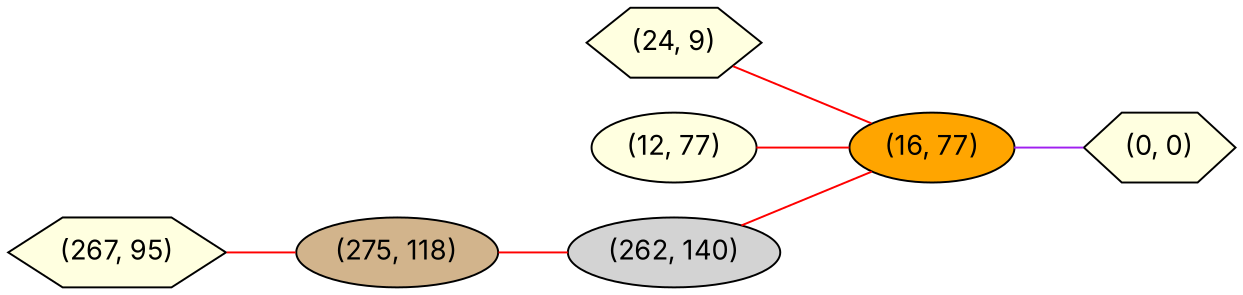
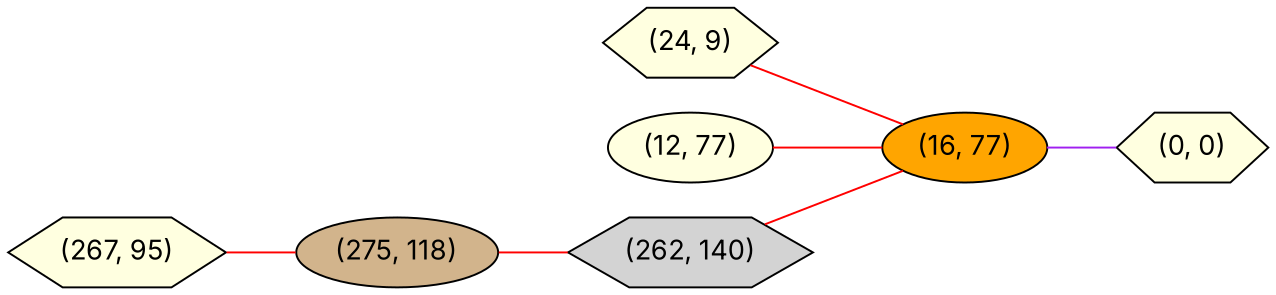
(674, 252) -> (690, 252)
